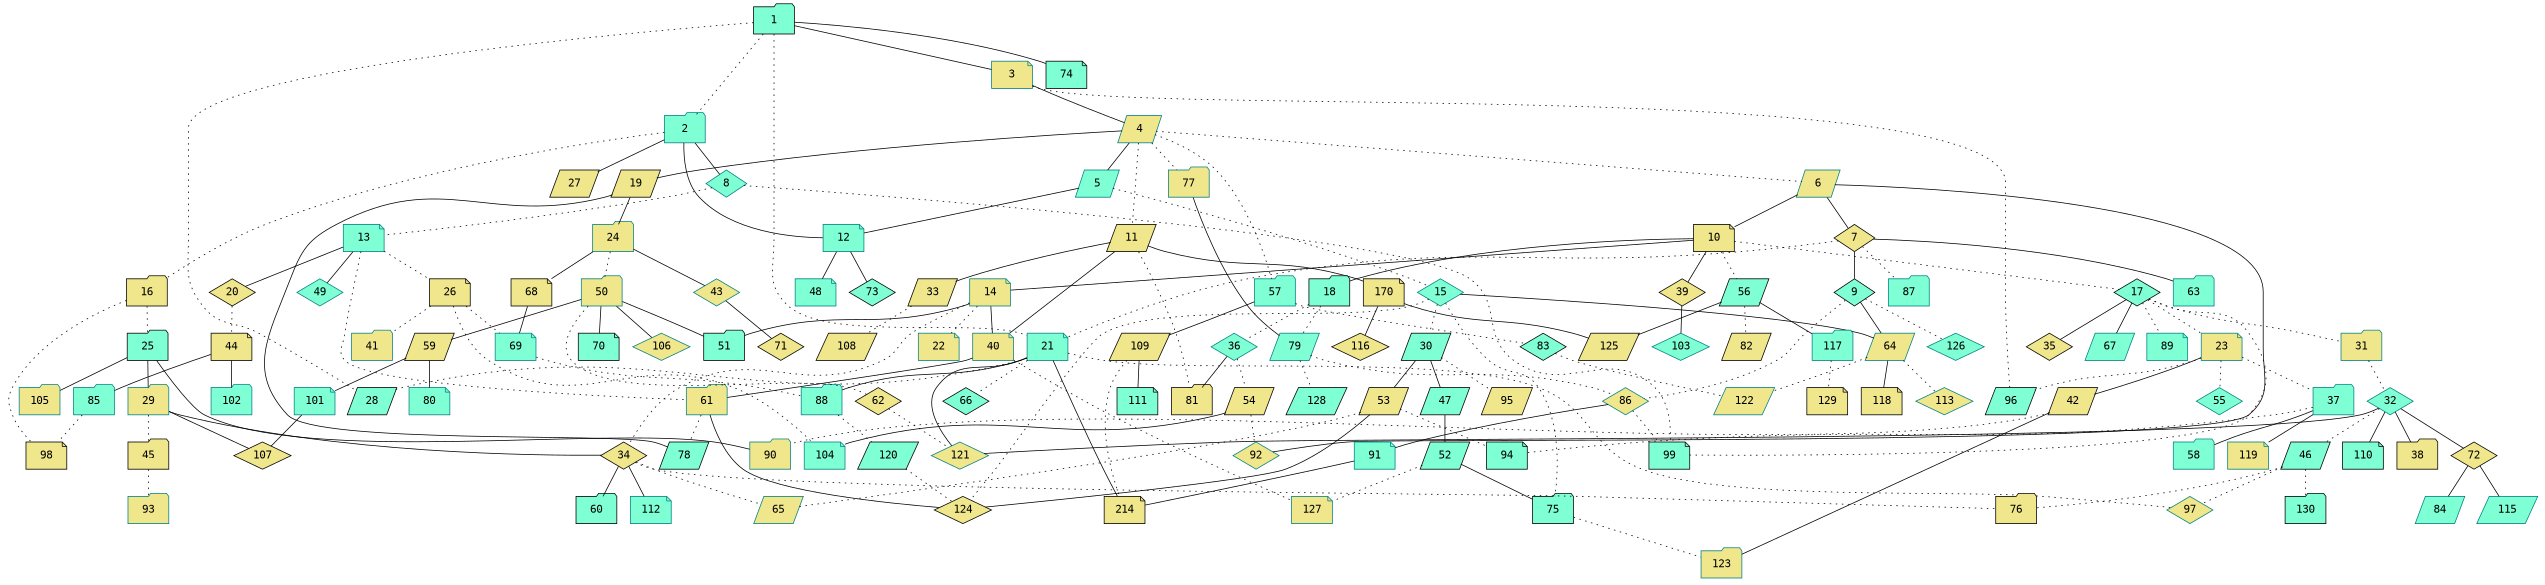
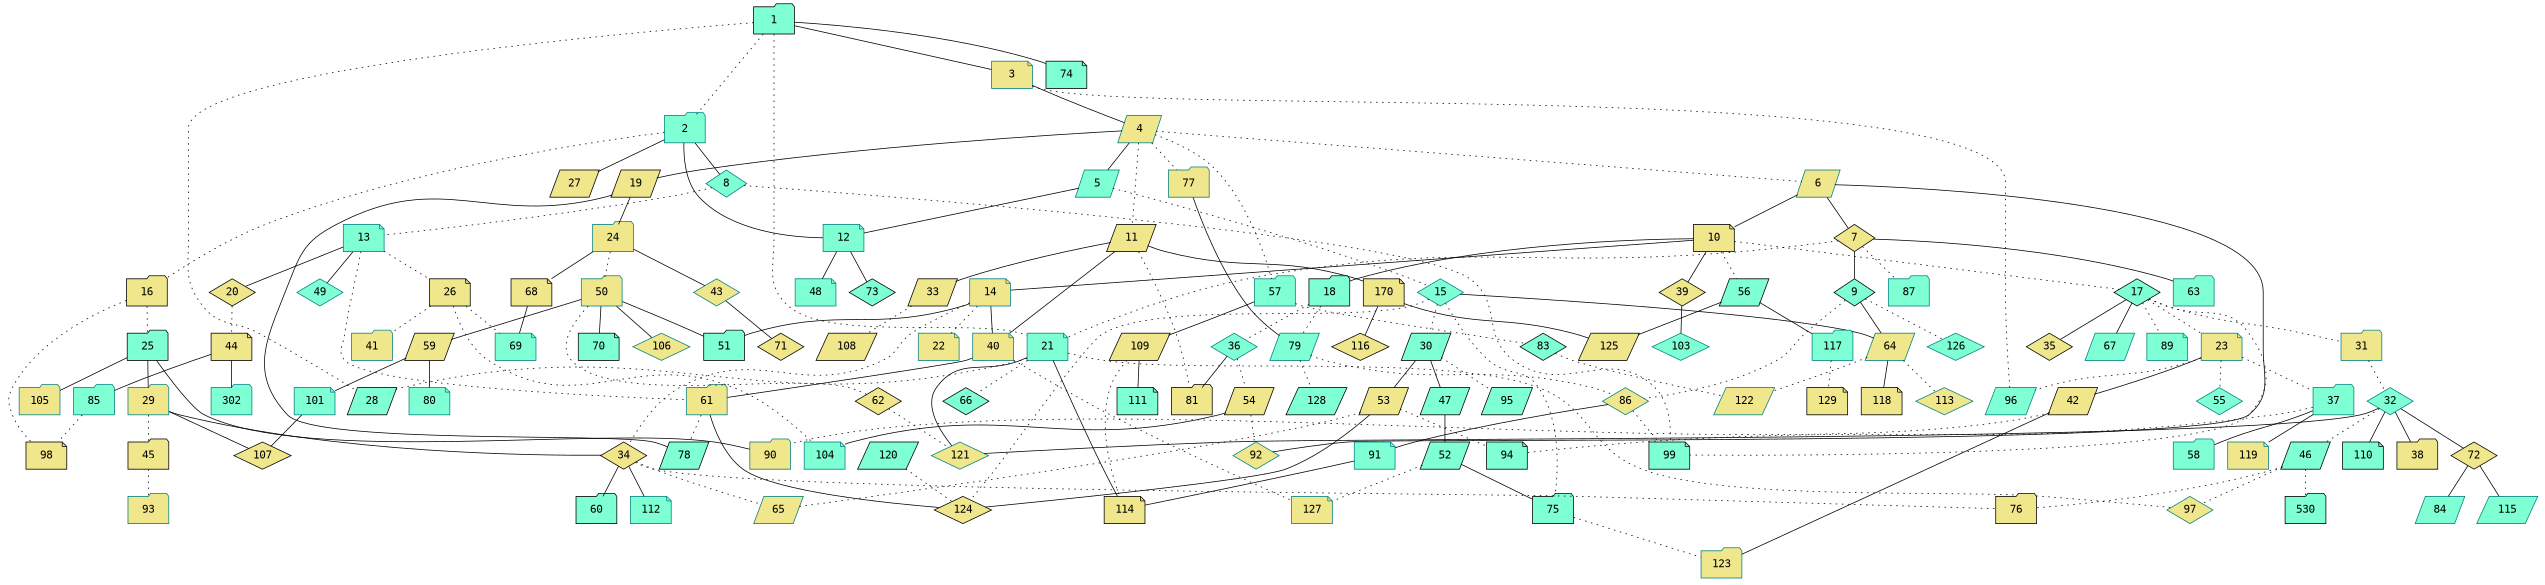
(1746, 347) -> none
(231, 401) -> (231, 401)
(822, 401) -> none
(1507, 401) -> (1507, 401)
(2011, 401) -> (2011, 401)
(1125, 510) -> (1125, 510)
(2306, 510) -> (2306, 510)
